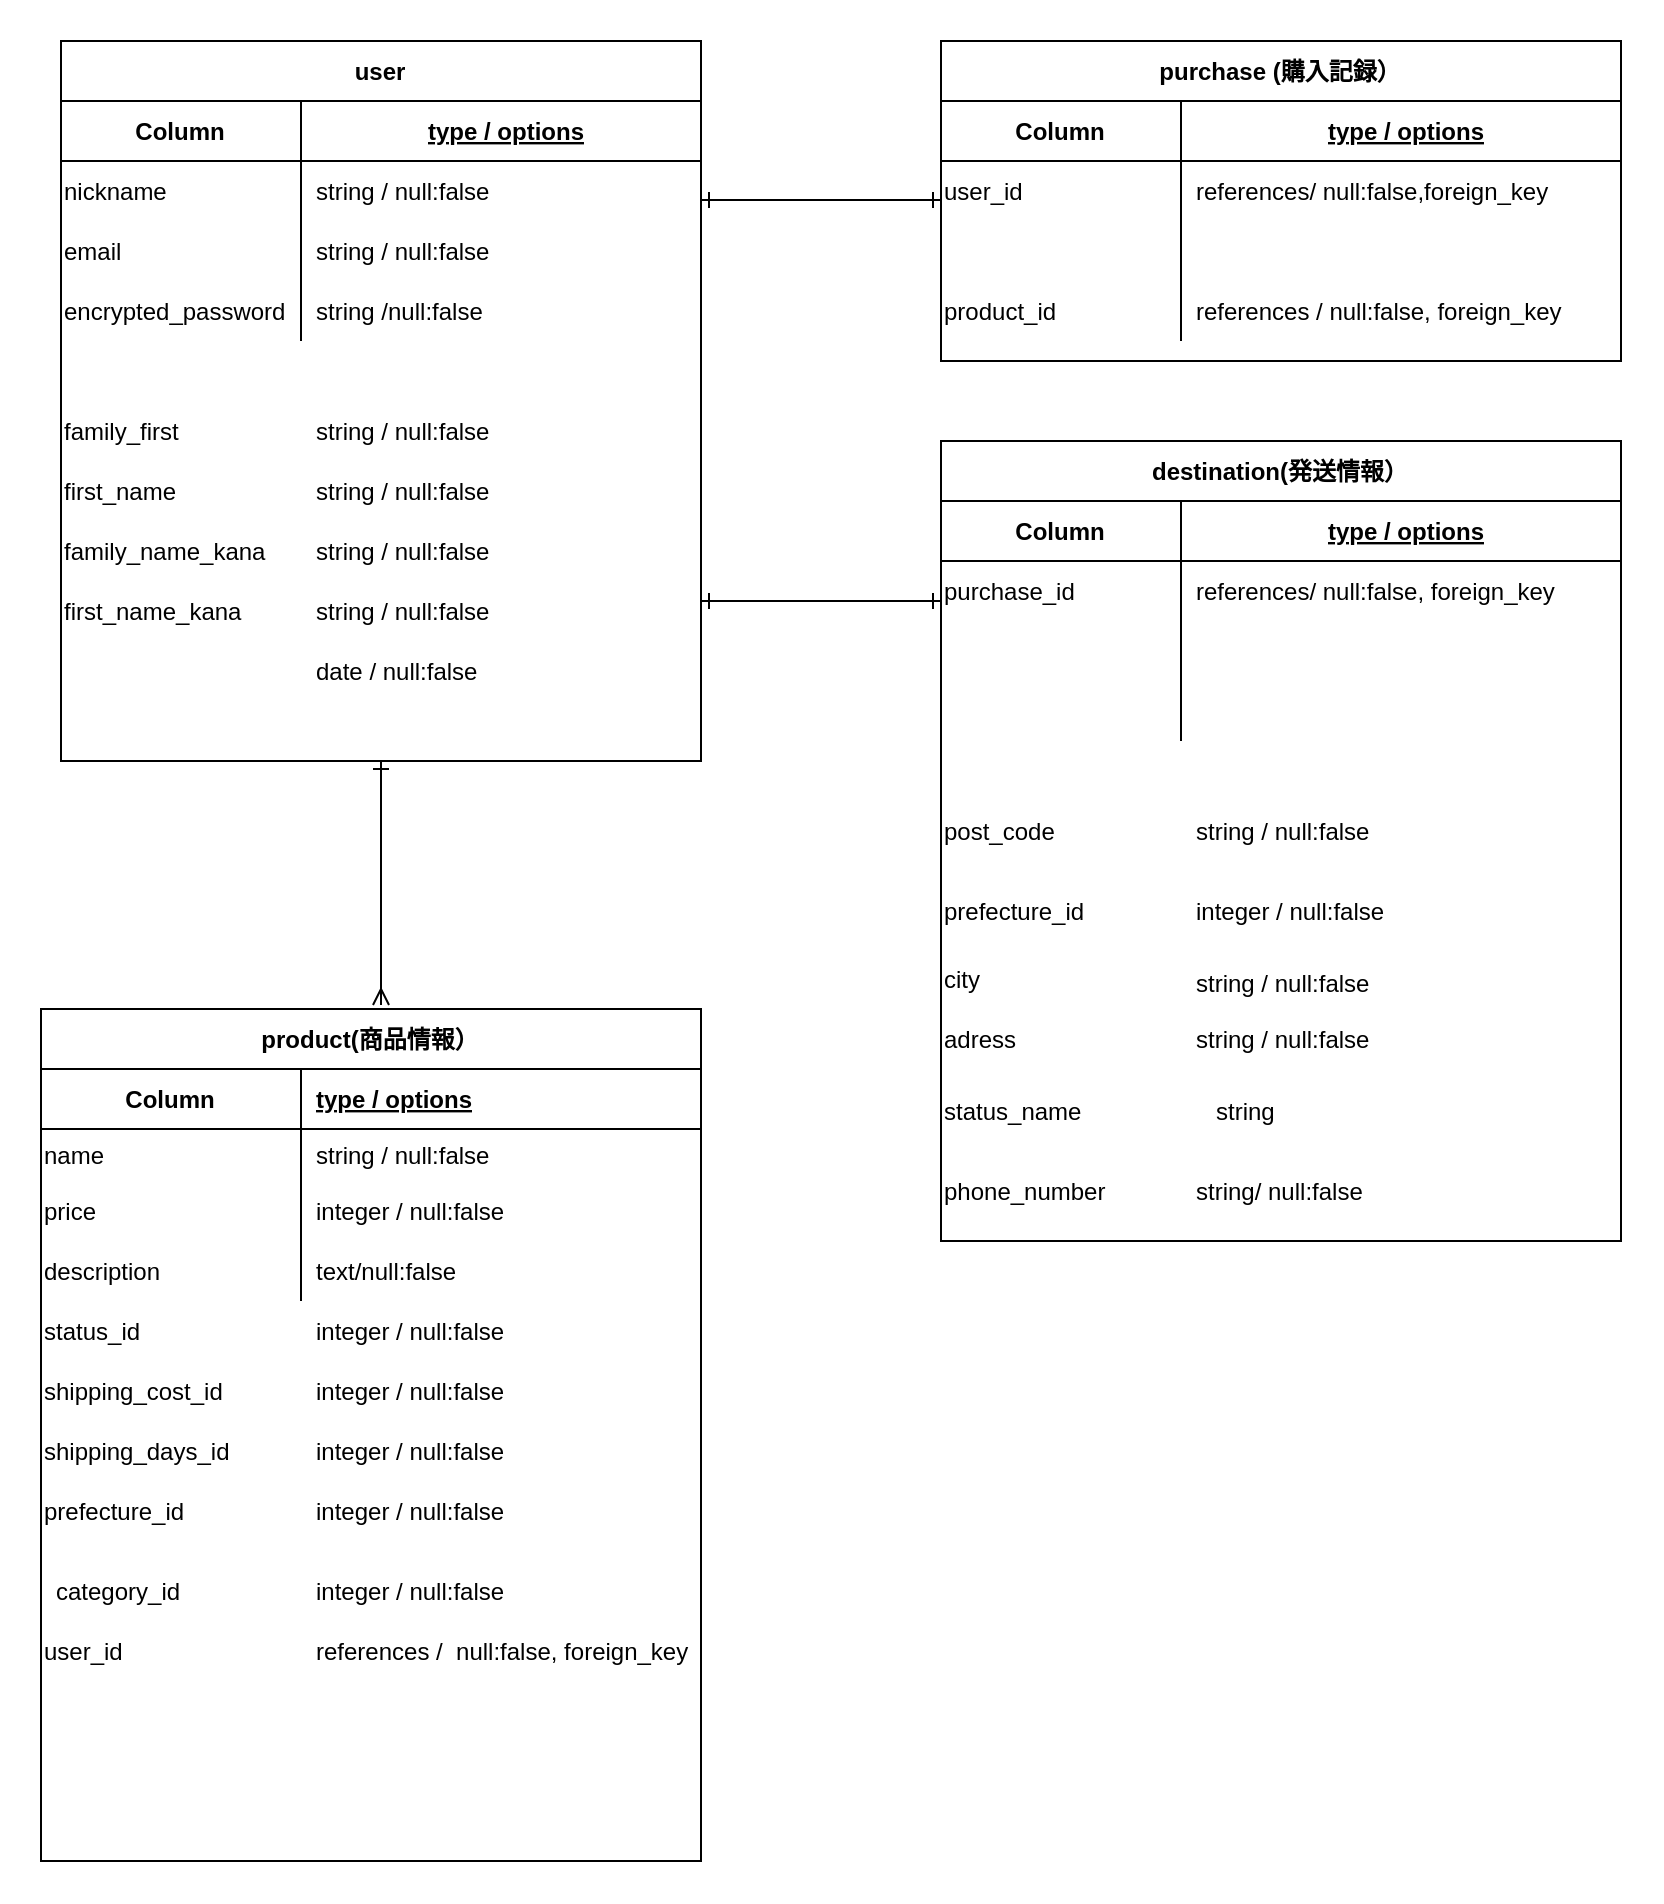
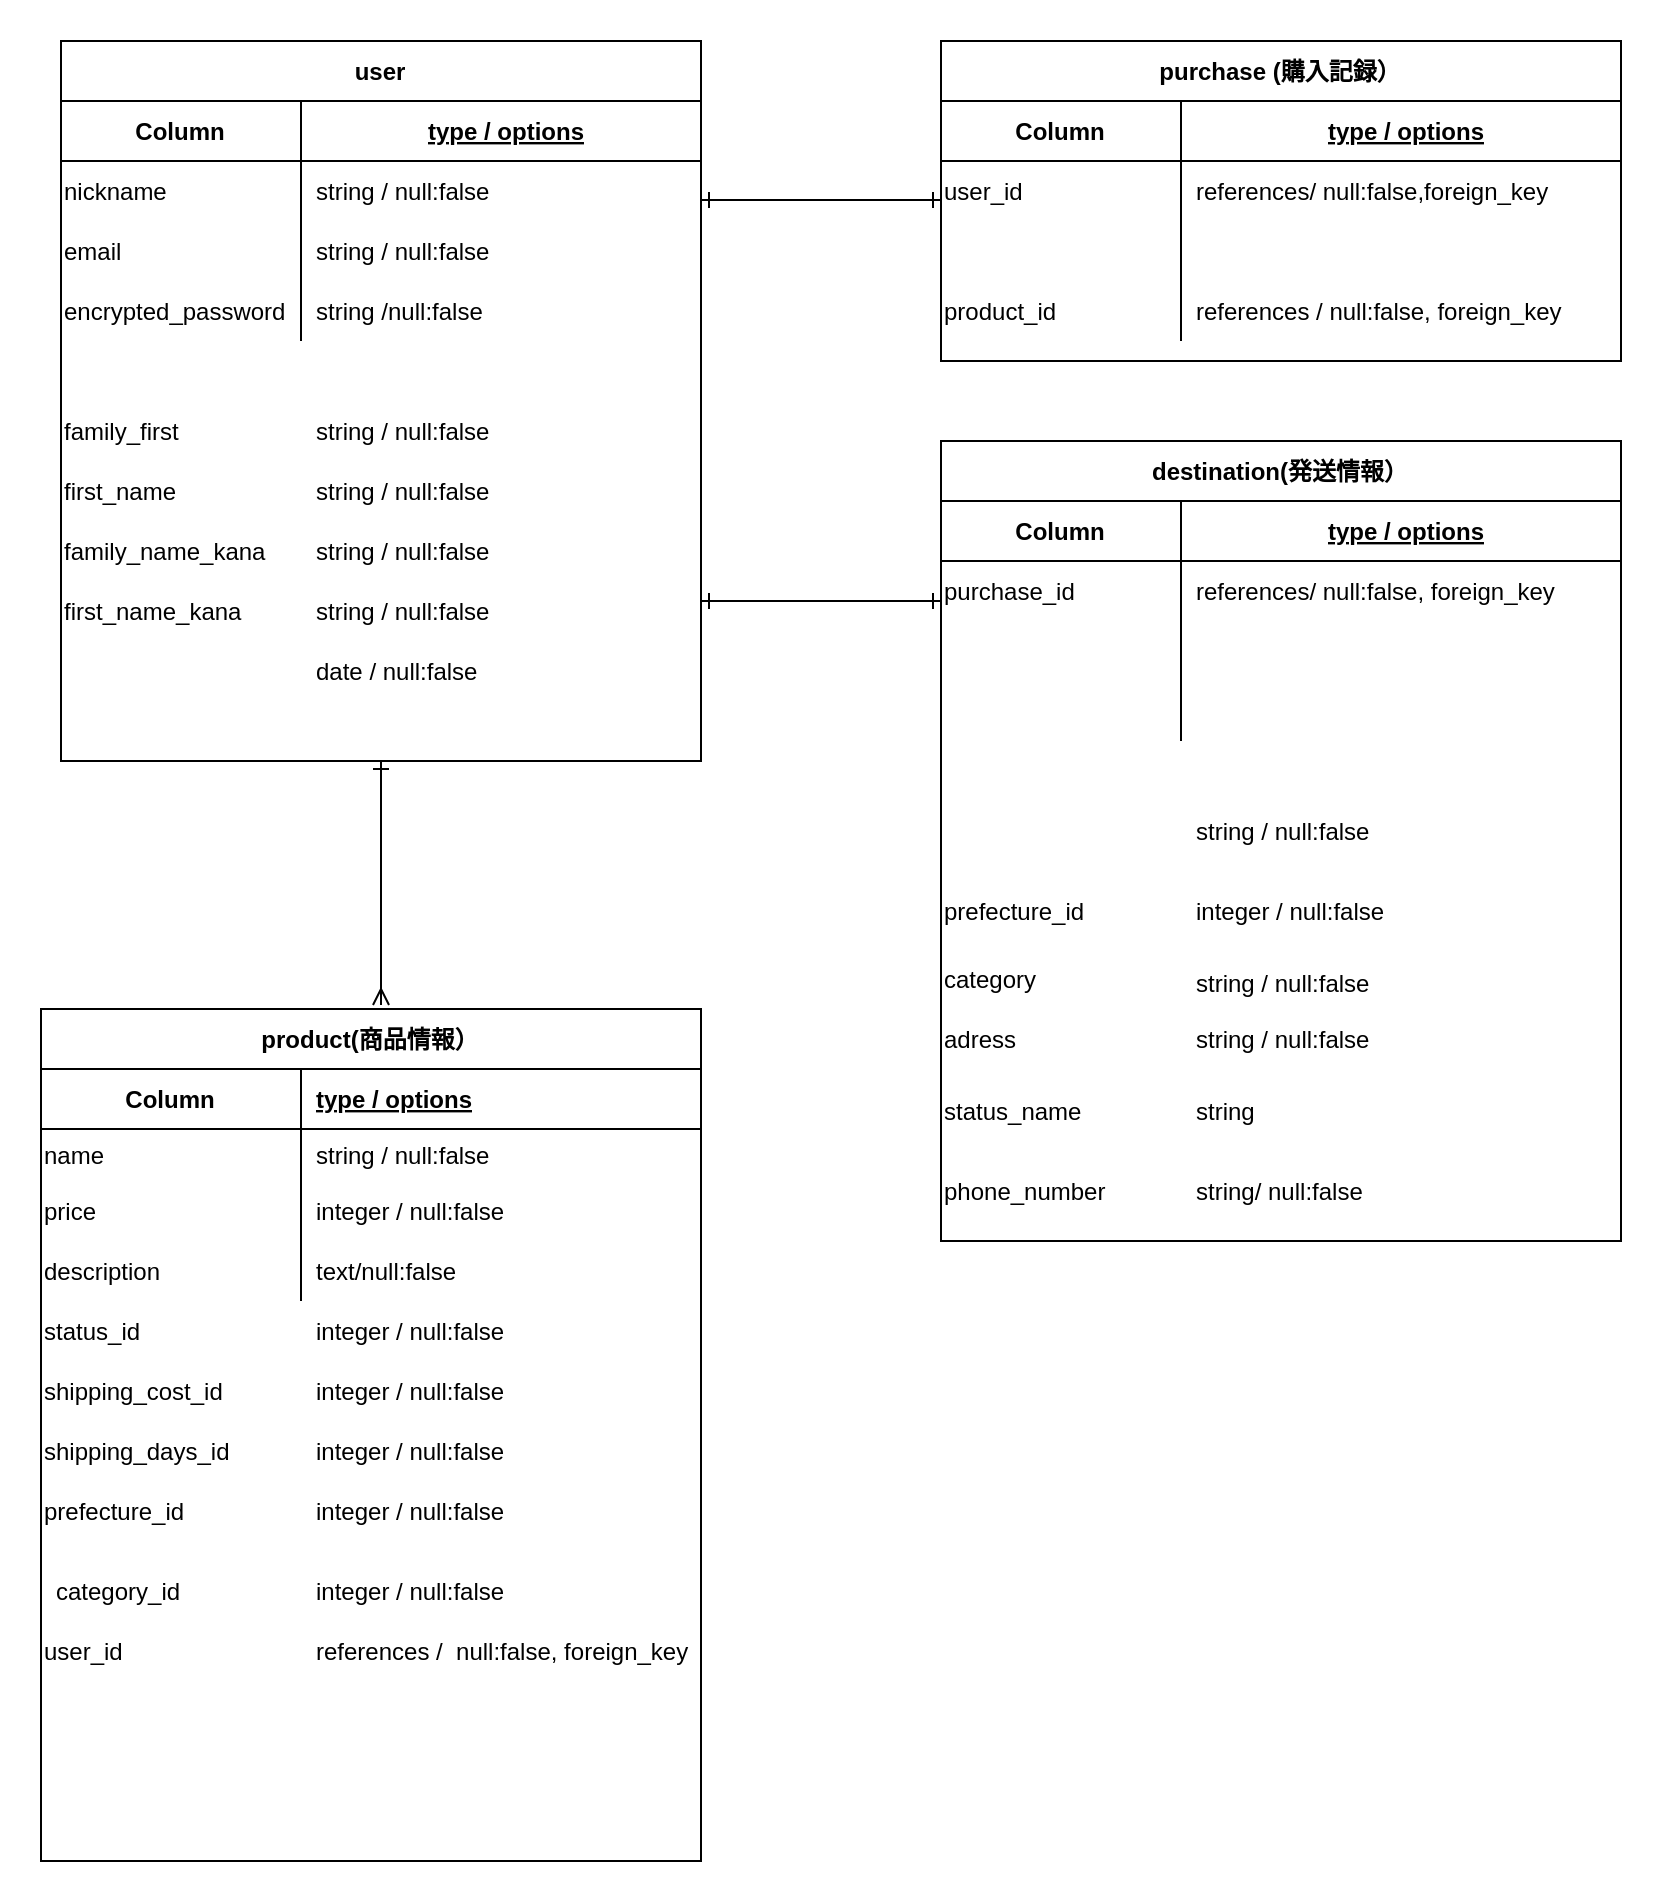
(1061, 831) -> none
(968, 980) -> (998, 980)
(1381, 1111) -> (1361, 1111)
